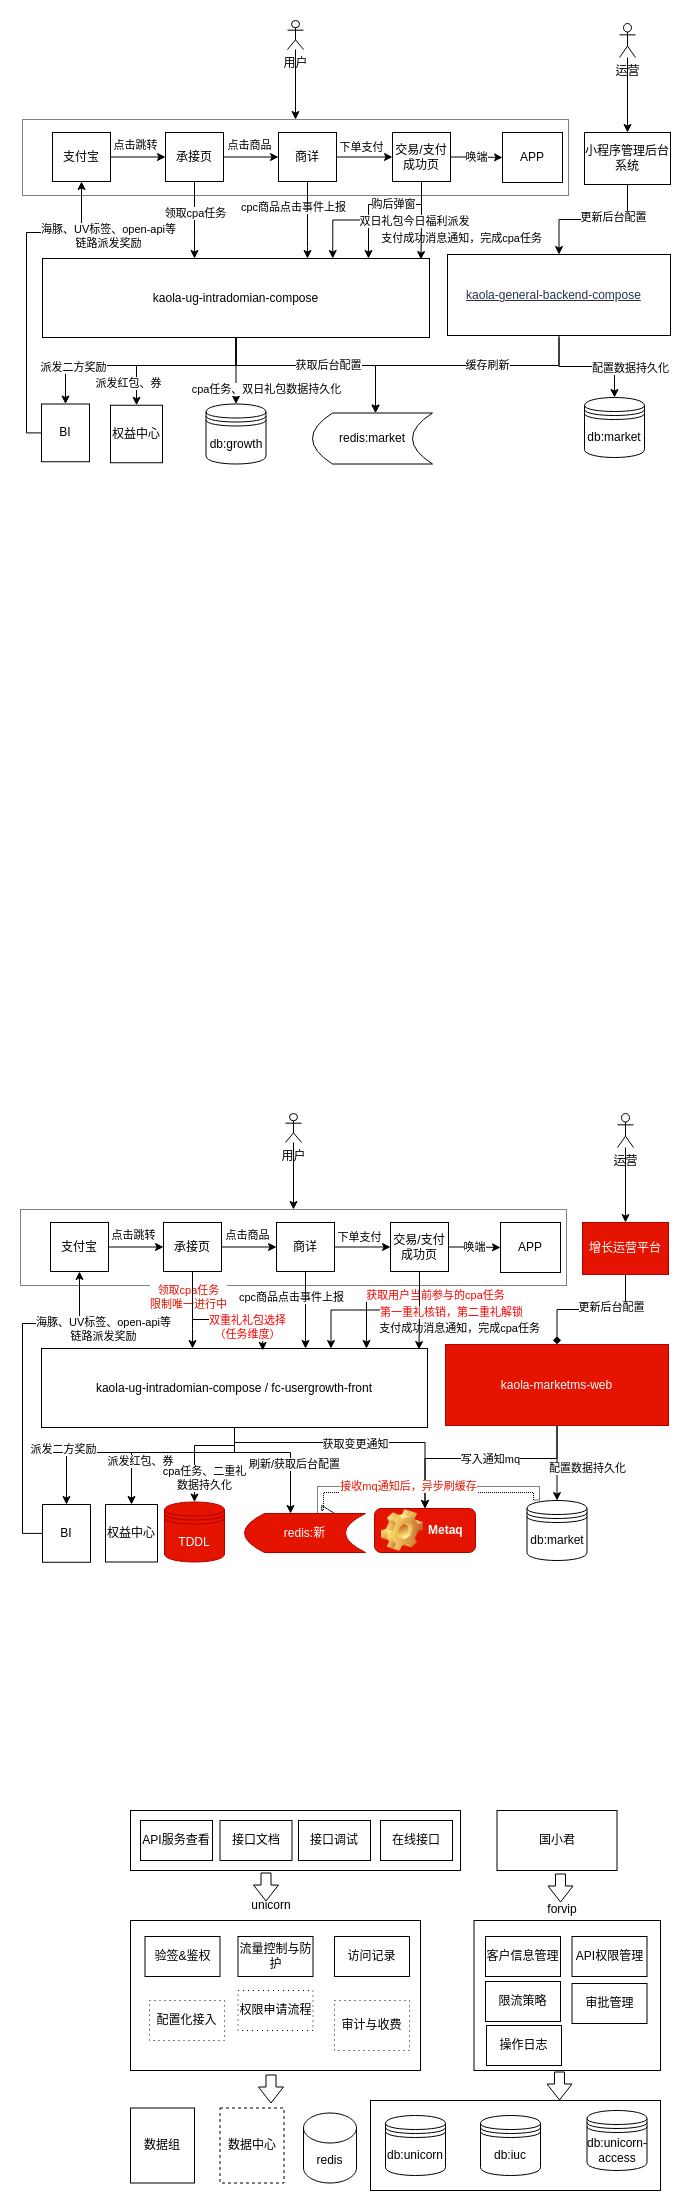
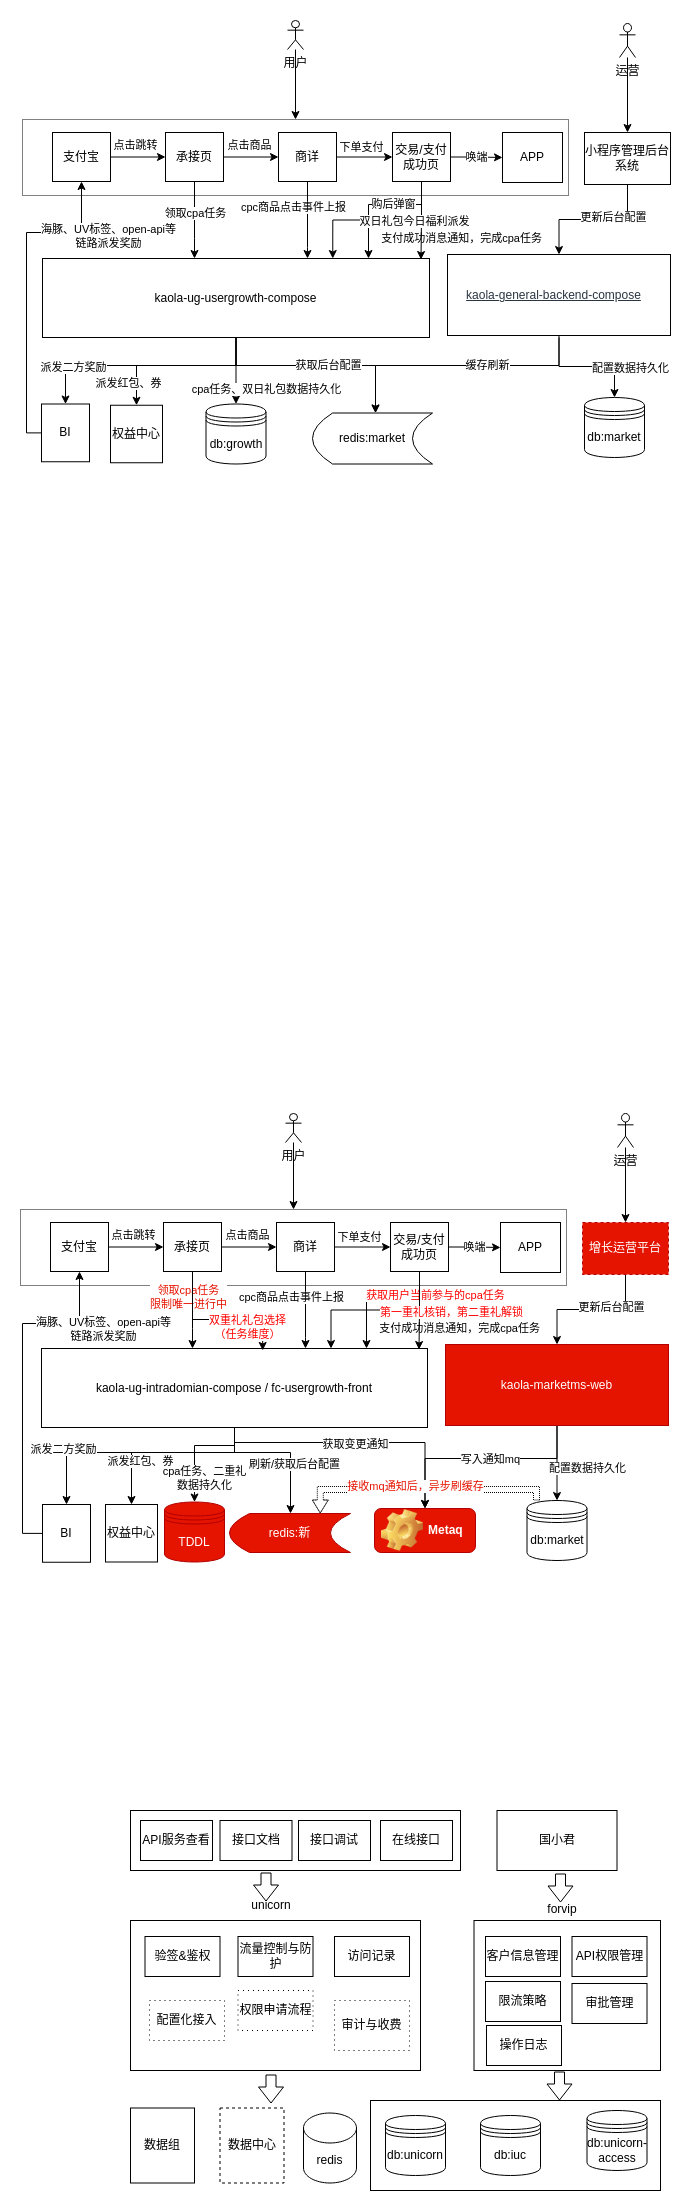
(236, 299) -> (236, 299)
(626, 1249) -> (626, 1249)
(557, 1335) -> (557, 1336)
(305, 1533) -> (290, 1533)
